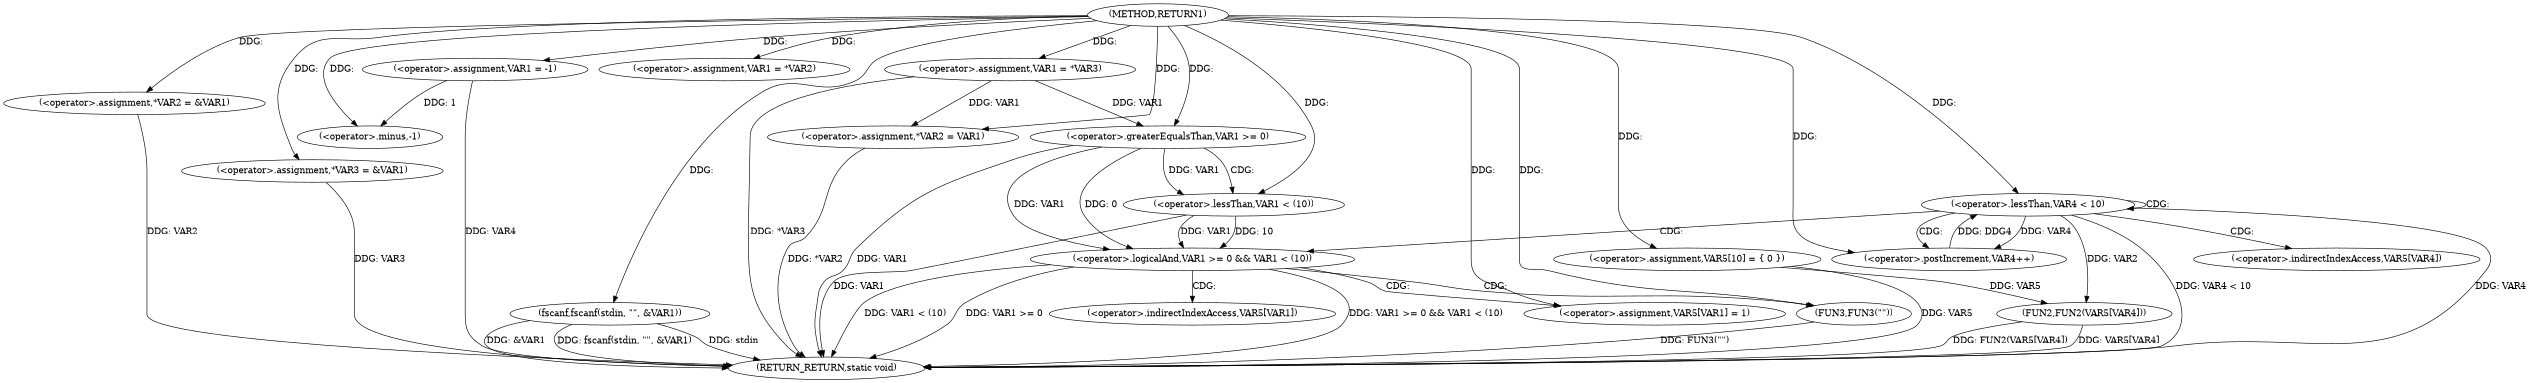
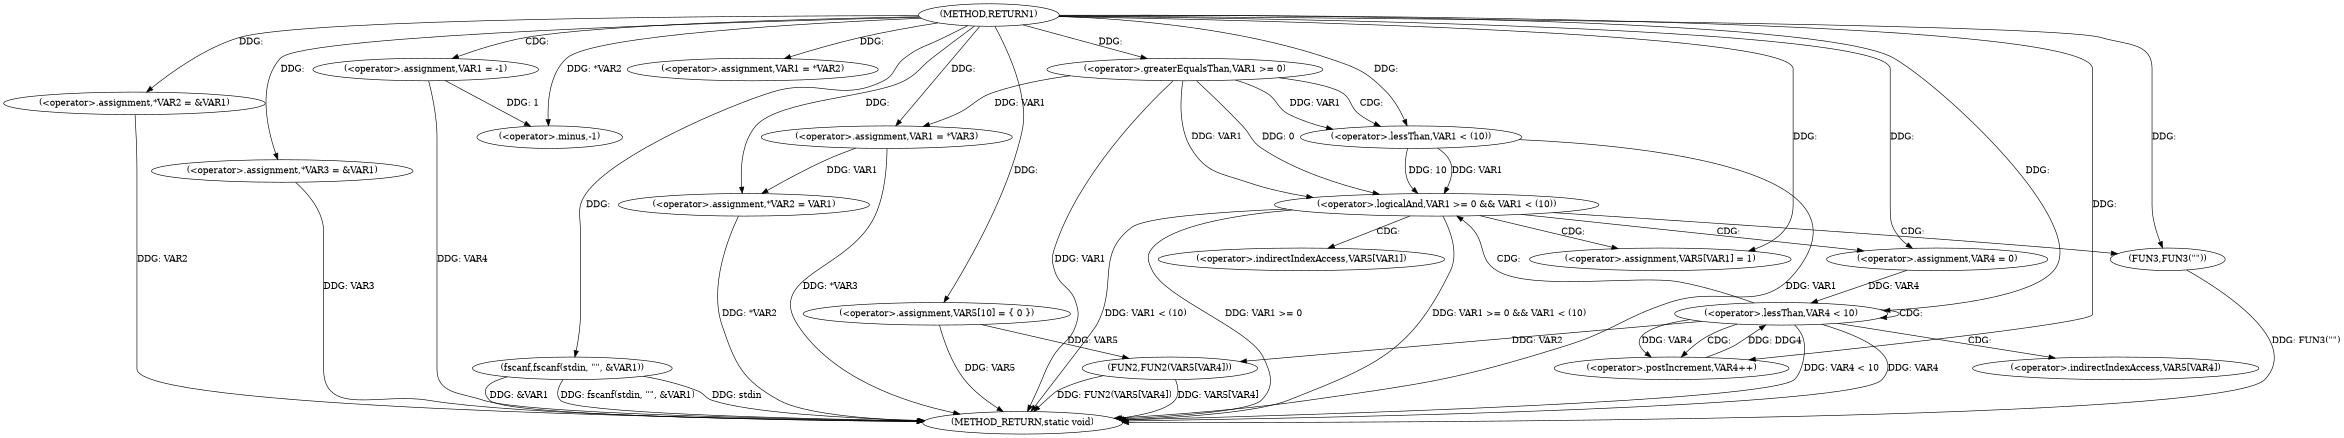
(777, 42) -> (539, 42)
(343, 70) -> (594, 70)
(1086, 102) -> (997, 91)
none -> (1937, 259)
(827, 368) -> (1023, 423)
